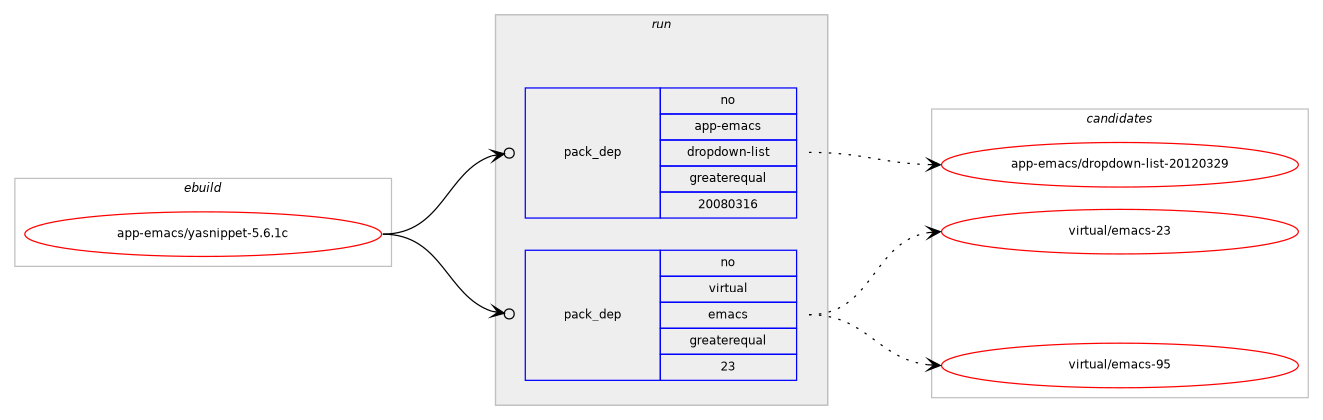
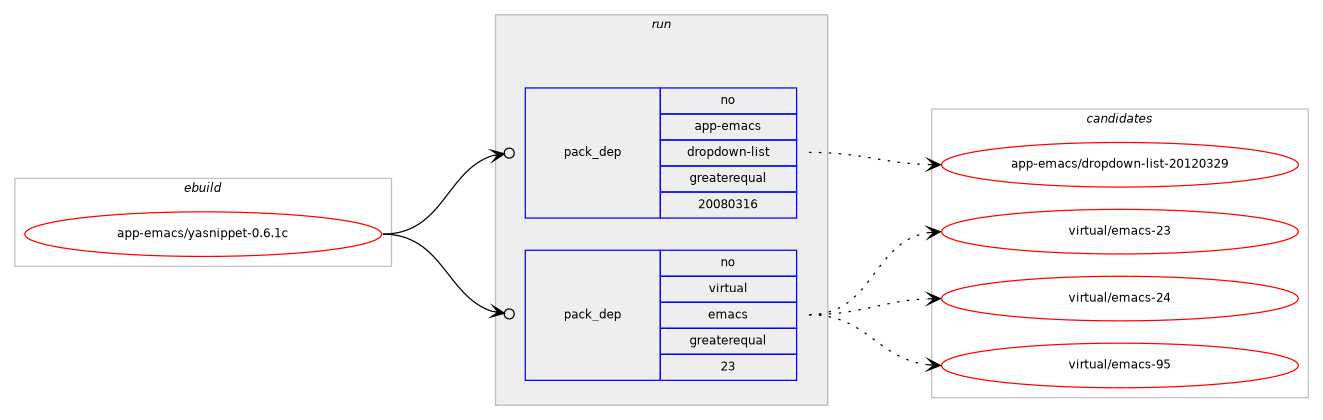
(203, 234) -> (203, 234)
none -> (1120, 299)
